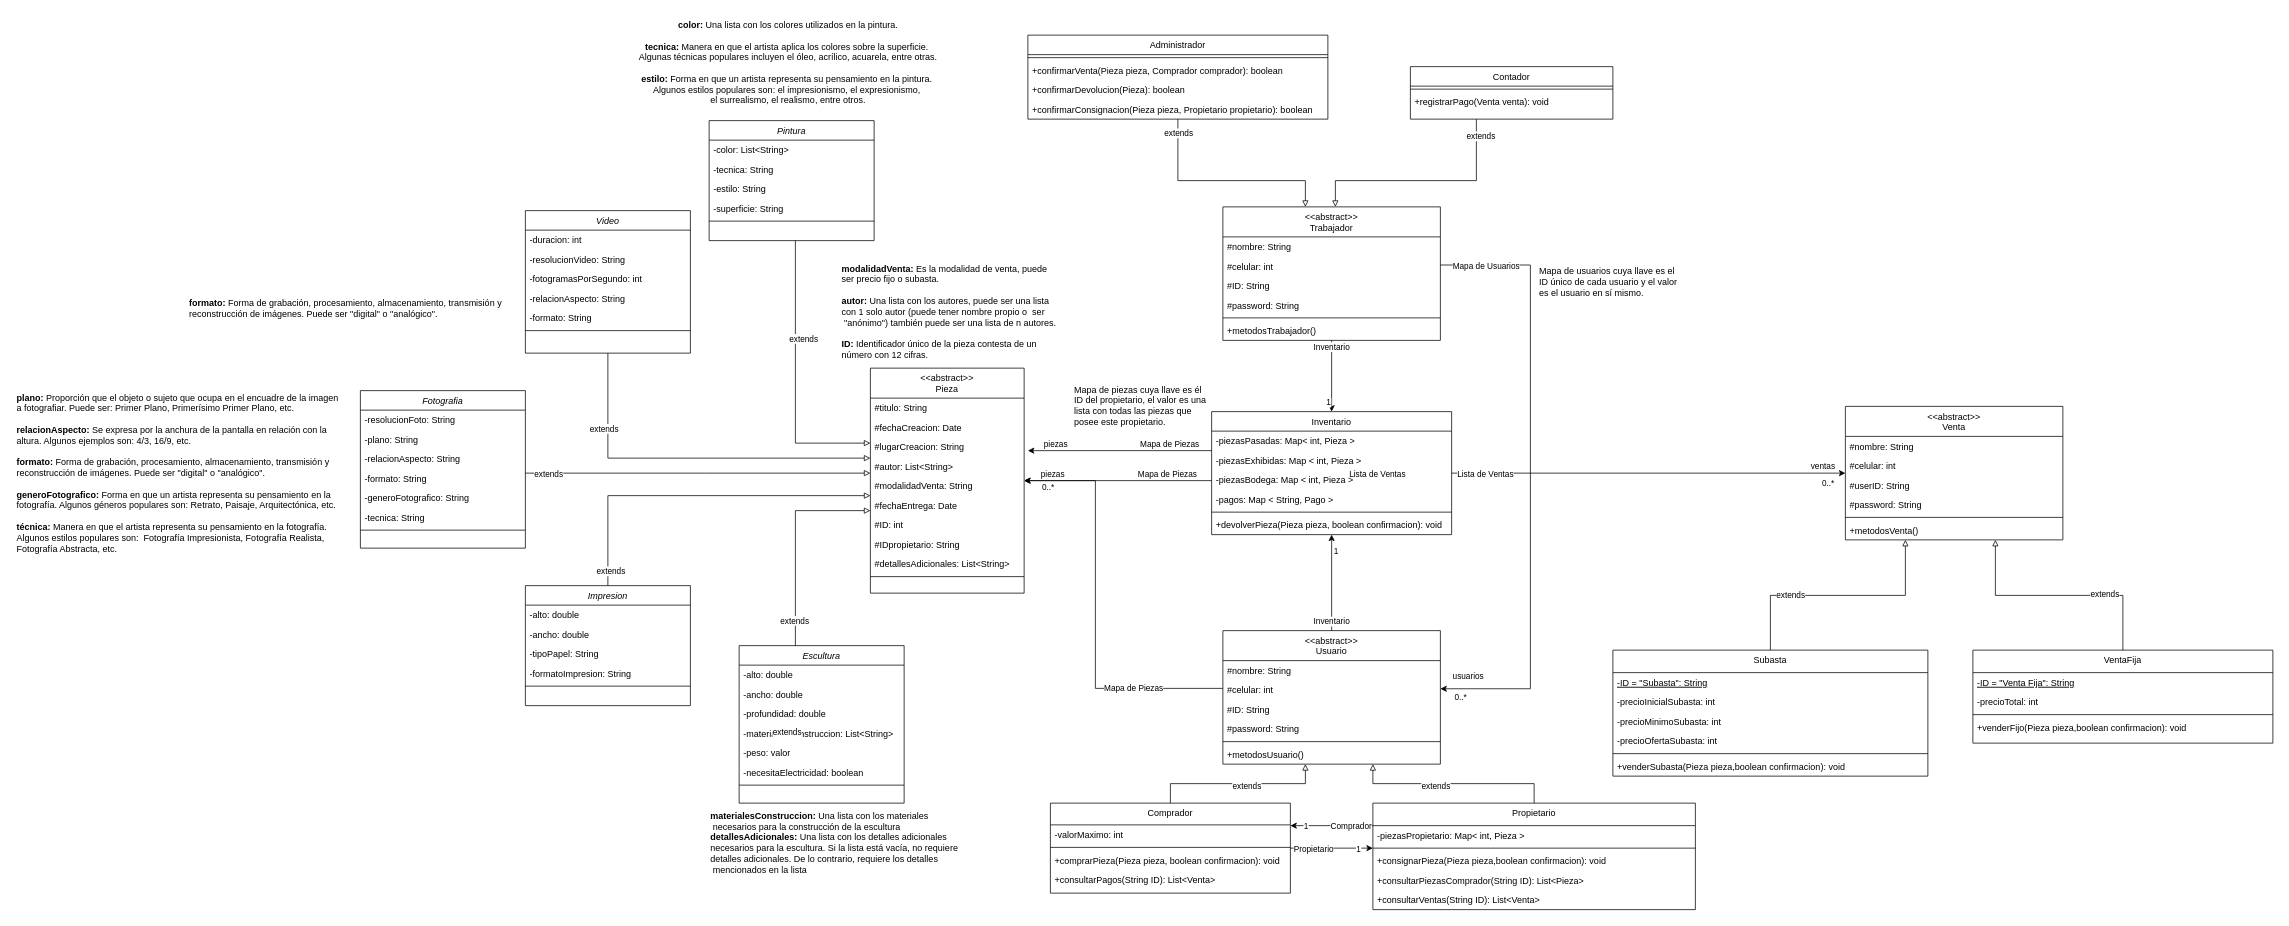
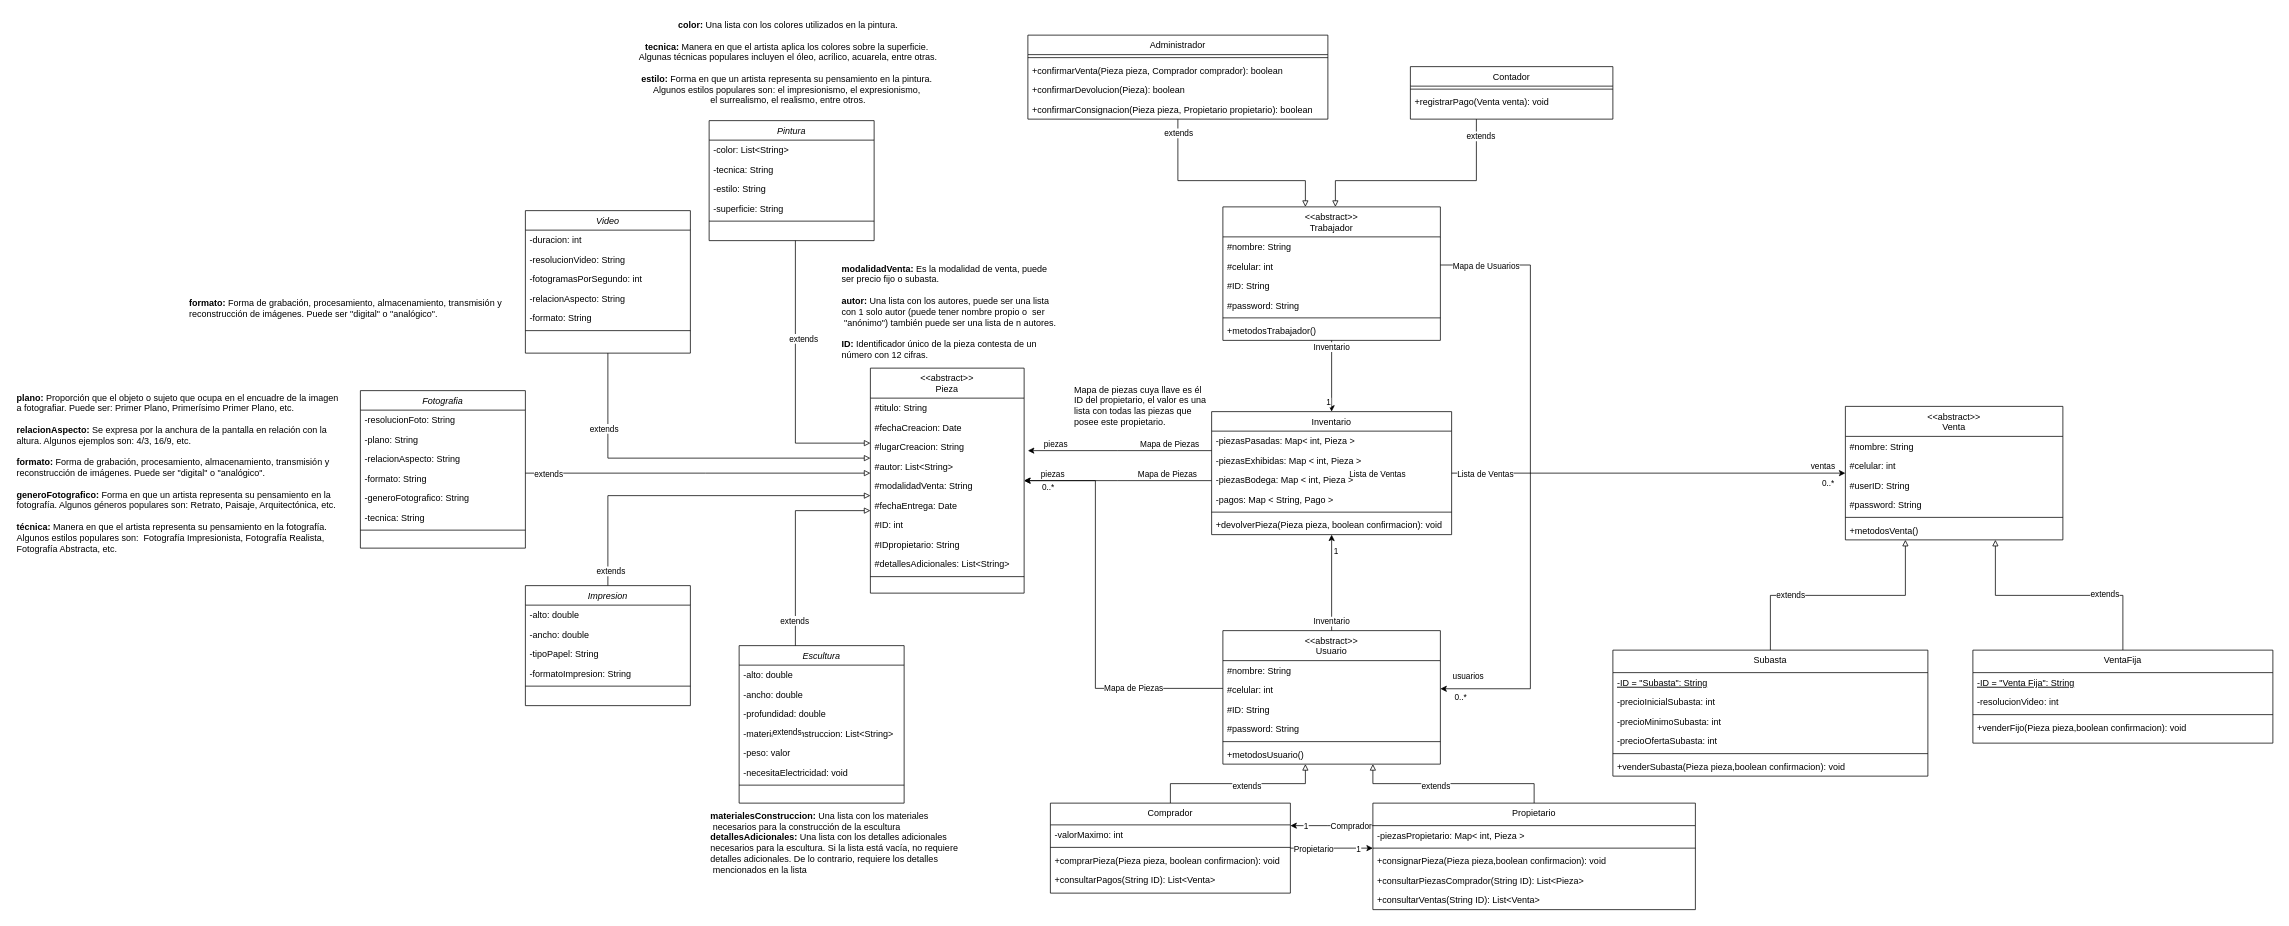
(1617, 282) -> none
(2014, 702) -> (2023, 702)
(811, 773) -> (803, 773)
